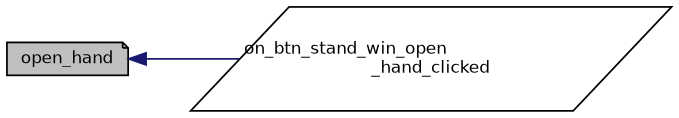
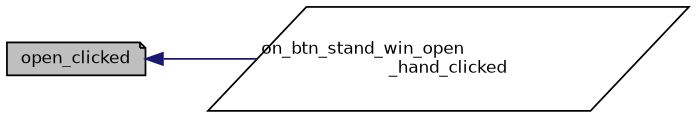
(68, 59) -> (76, 59)
